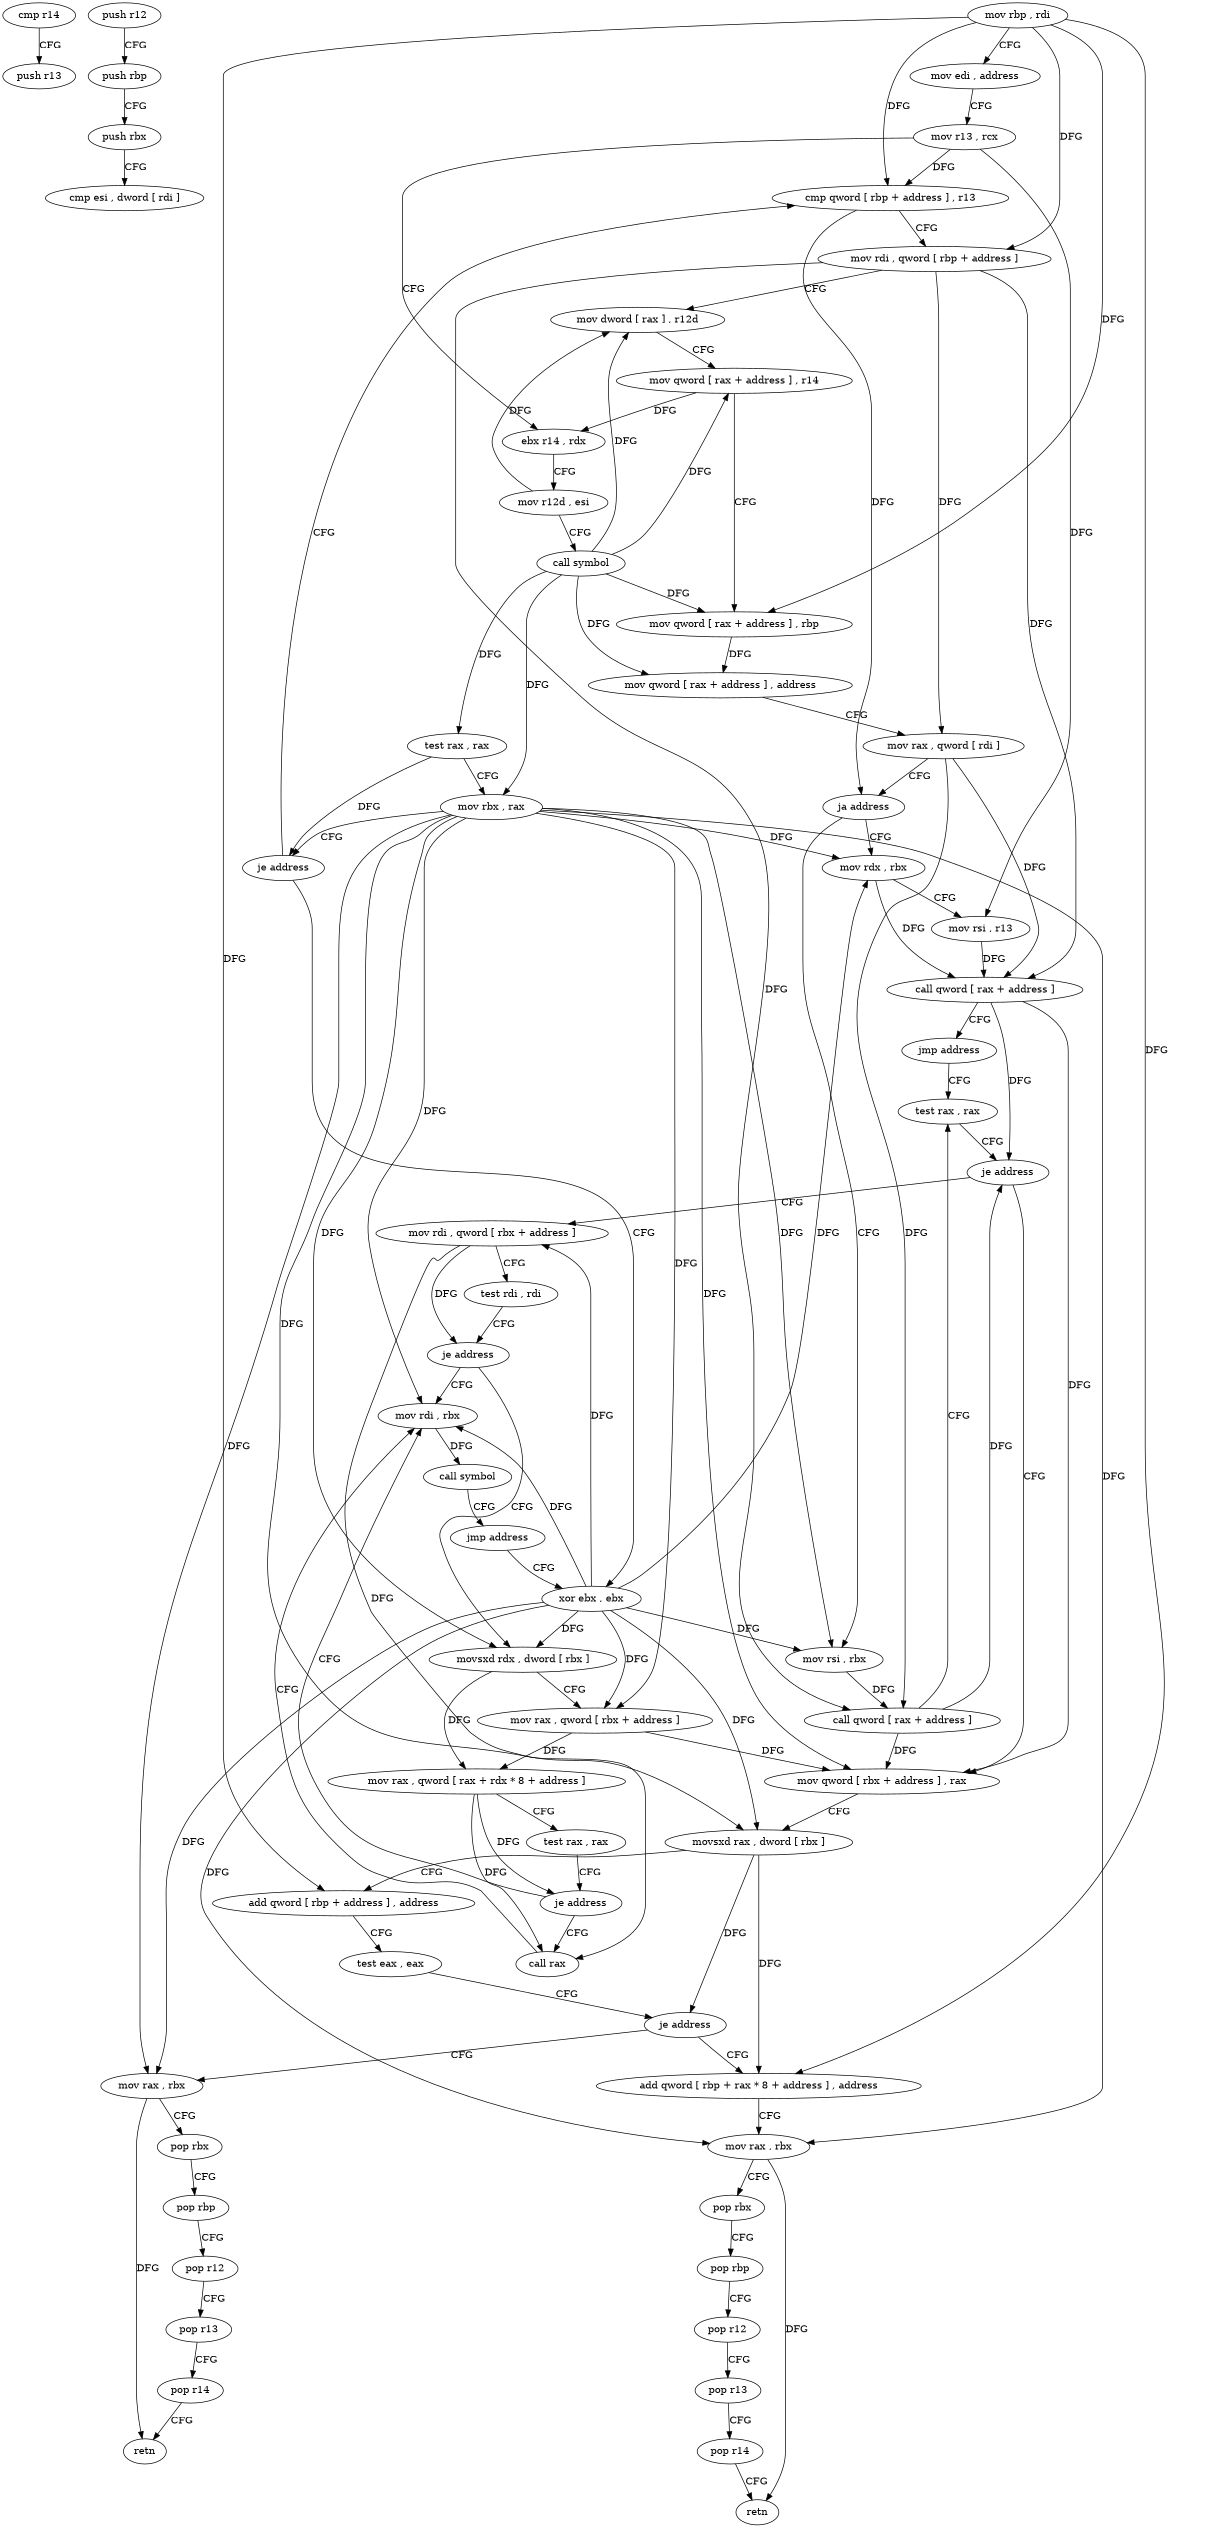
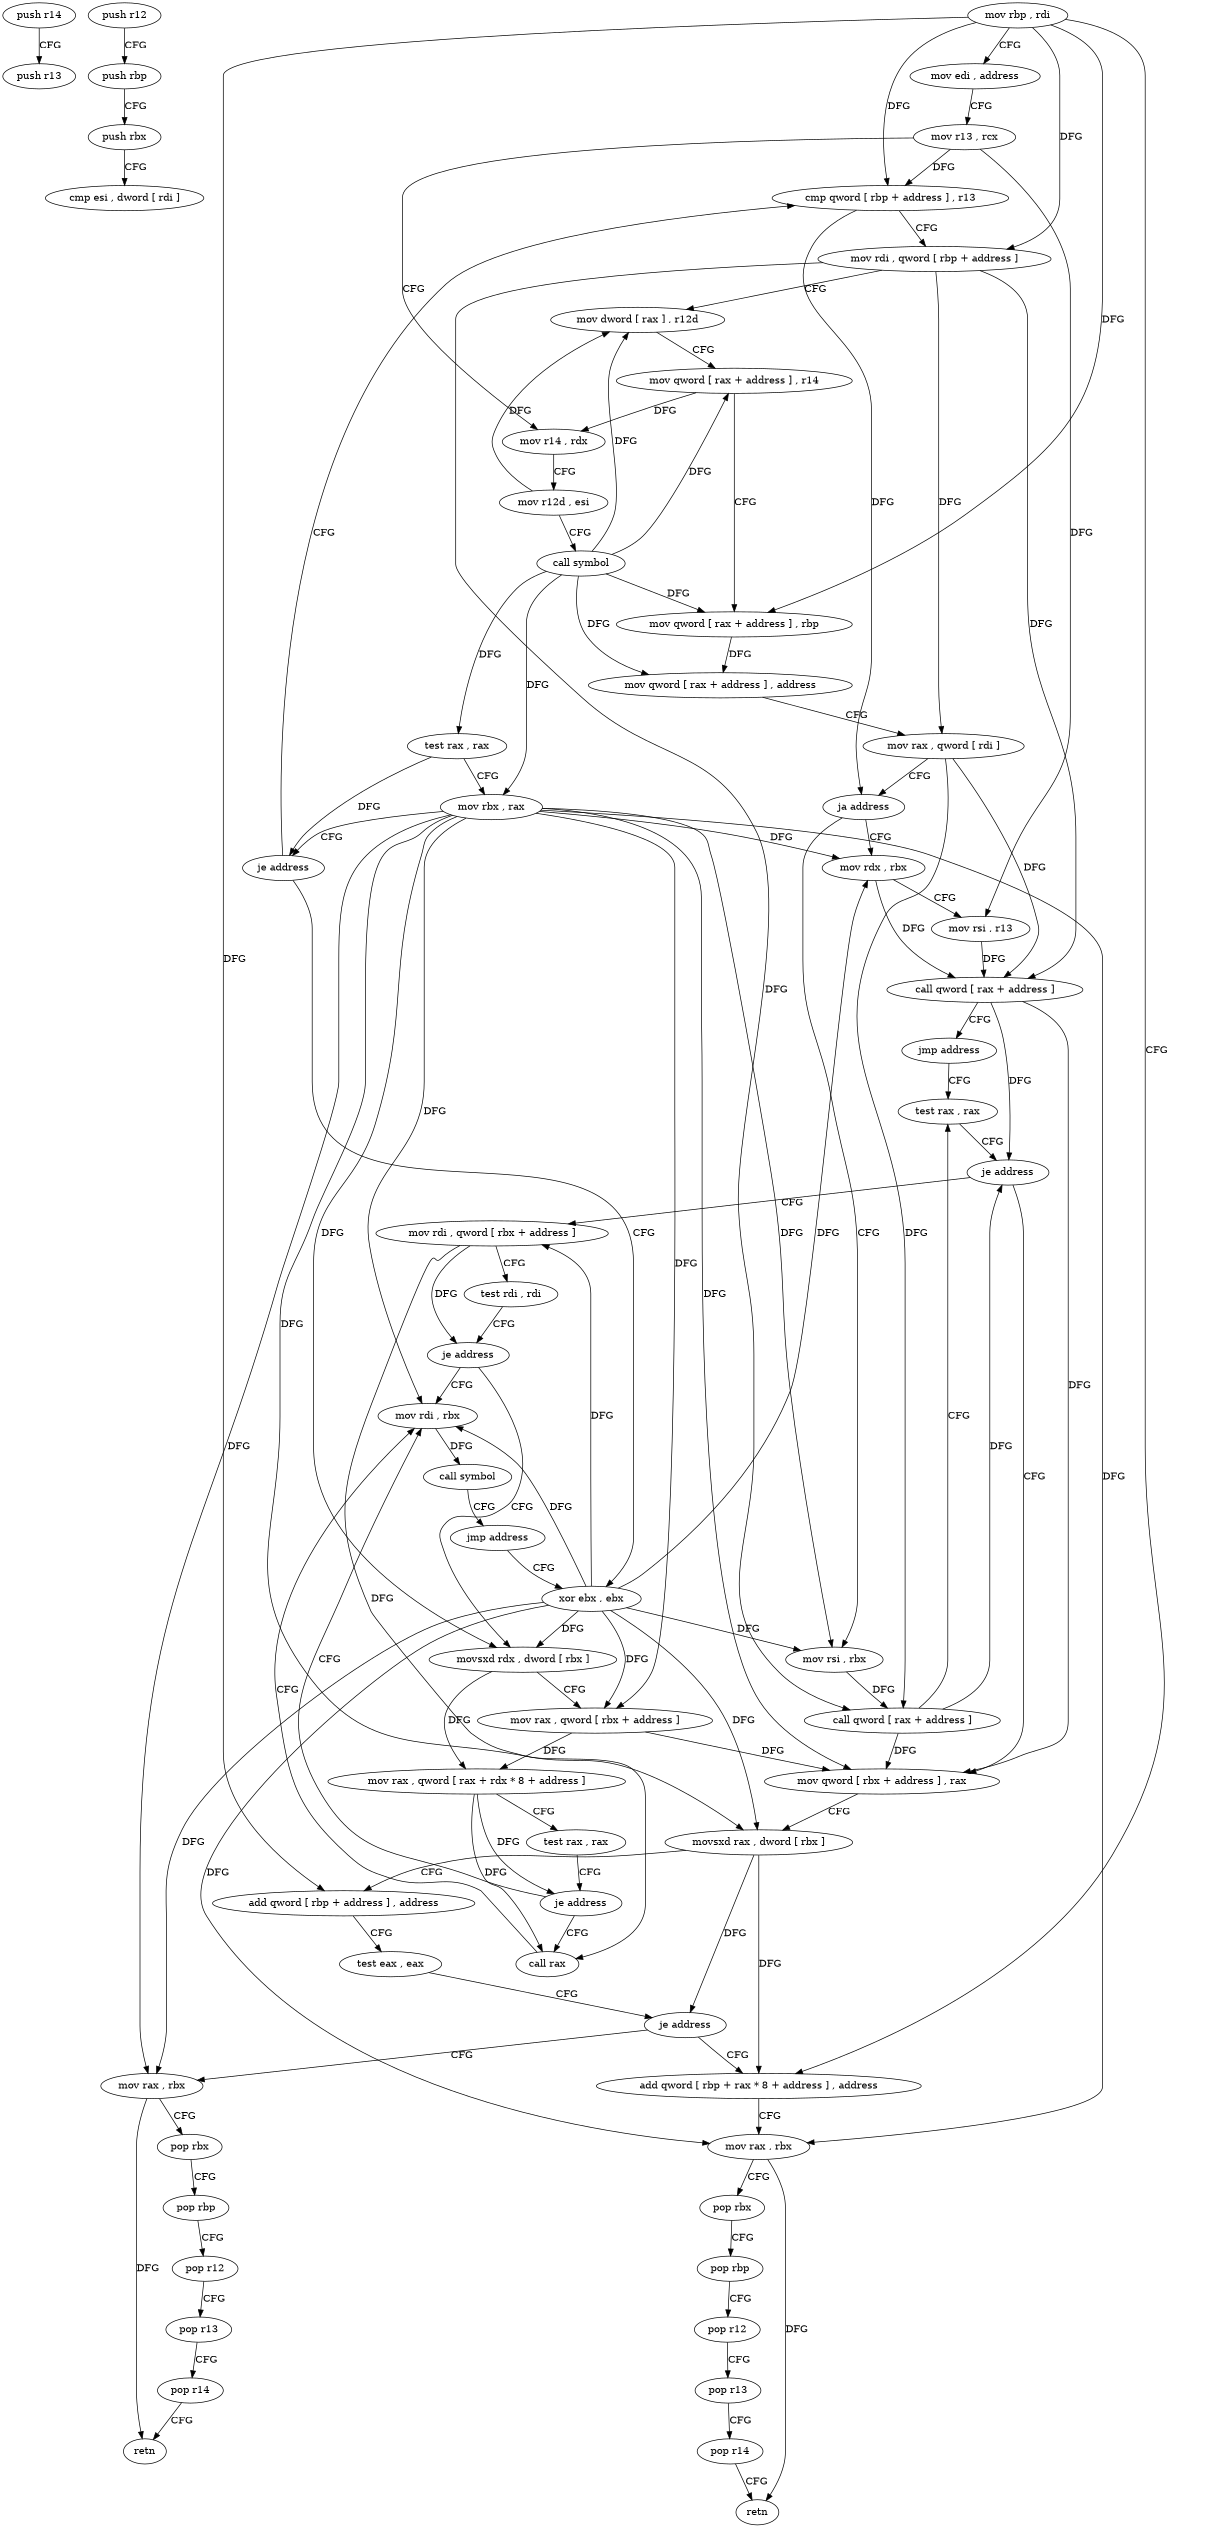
(39, 15) -> (39, 15)
(554, 442) -> (554, 442)
(1157, 1051) -> (1157, 1051)
